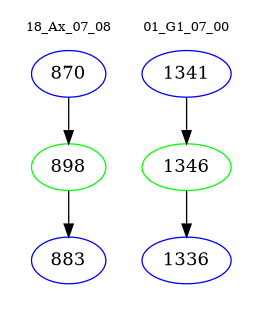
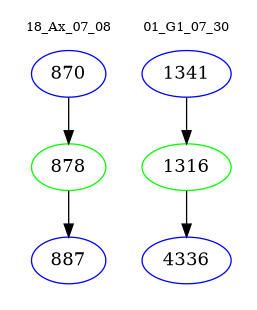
(187, 28) -> (187, 28)
(69, 167) -> (69, 167)
(187, 167) -> (187, 167)
(69, 260) -> (69, 260)
(187, 260) -> (187, 260)
